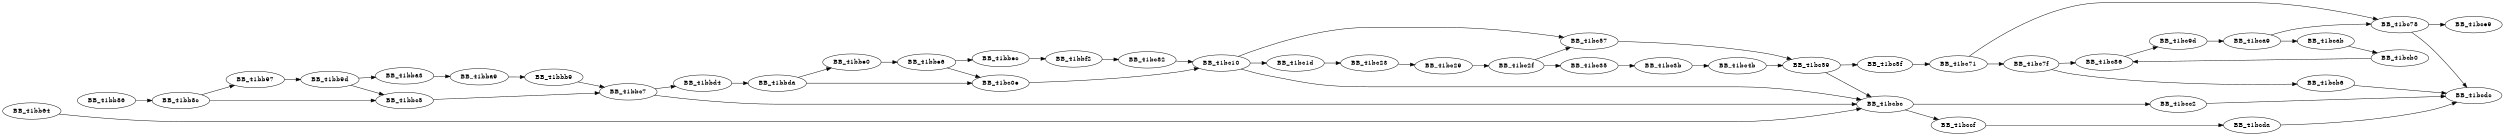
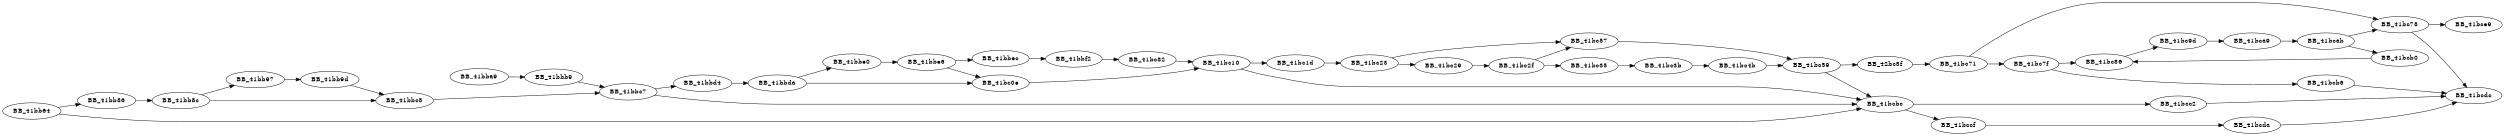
(2318, 26) -> (2361, 33)
(1397, 27) -> (1474, 47)
(1885, 64) -> (1885, 64)
(405, 76) -> none
none -> (67, 106)
